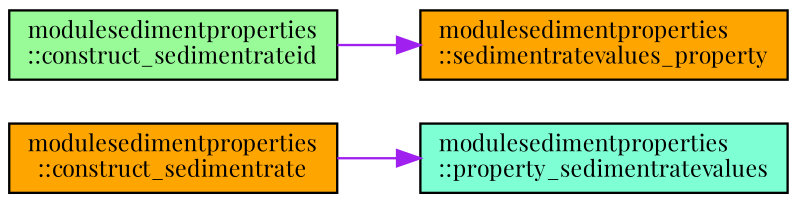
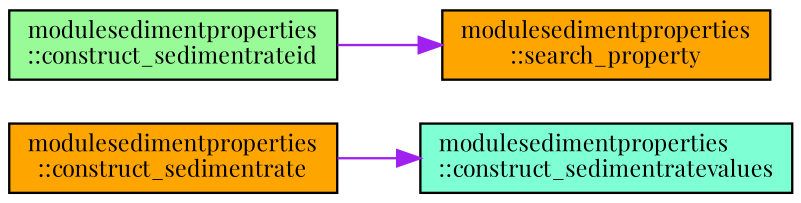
(604, 45) -> (606, 45)
(604, 158) -> (606, 158)
